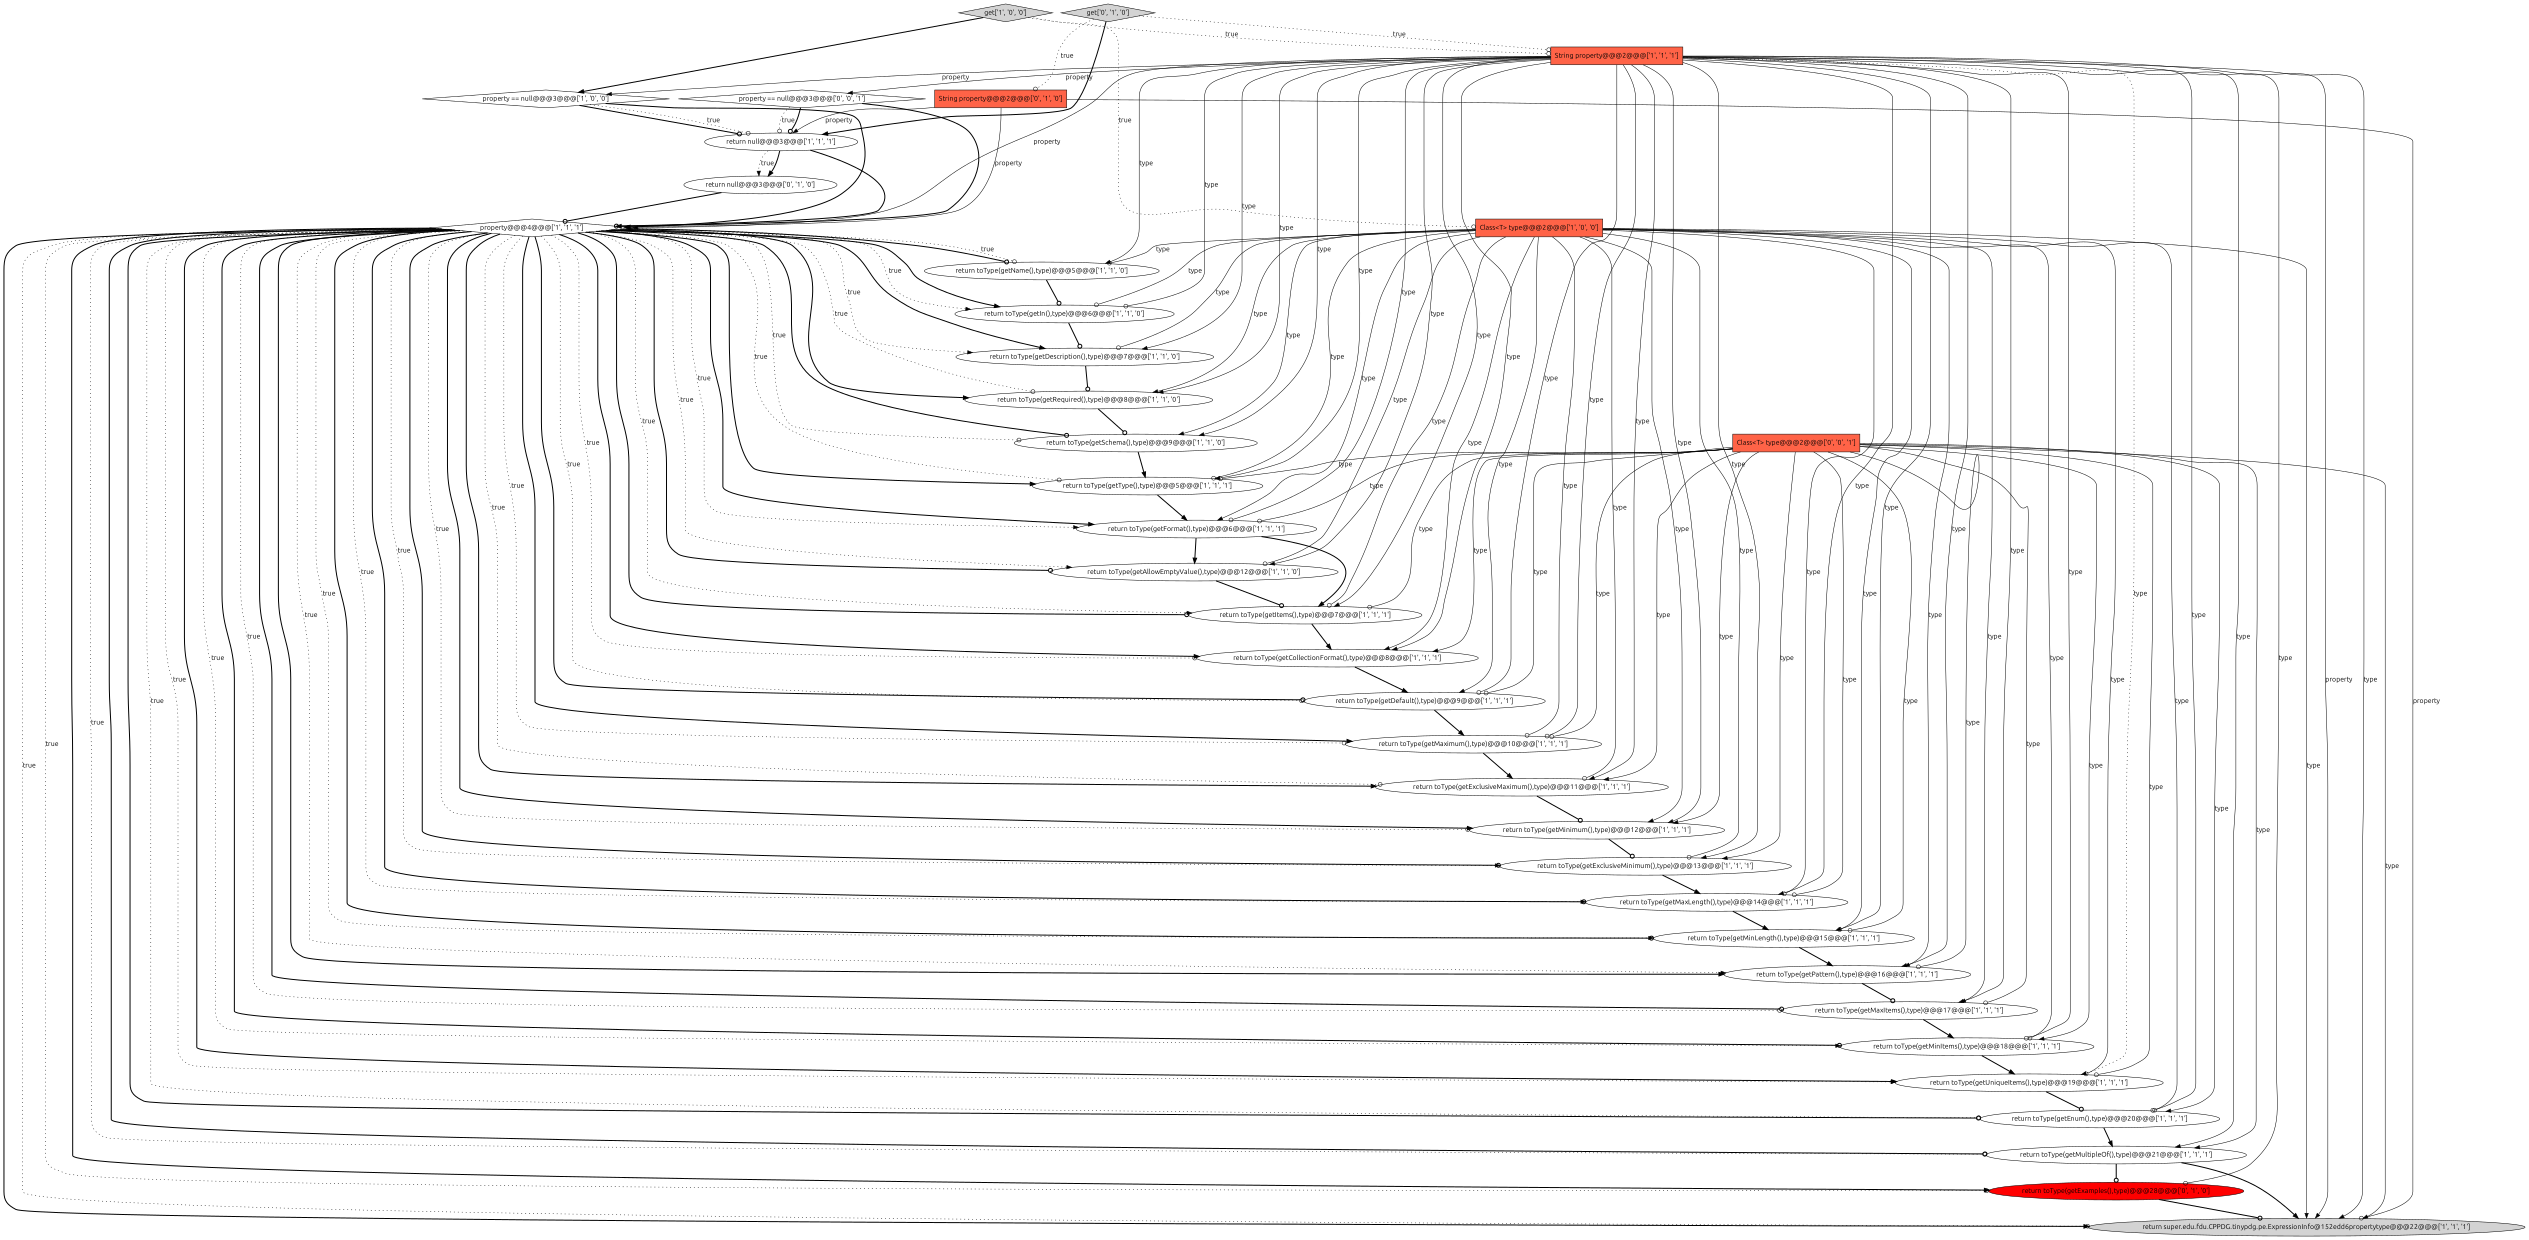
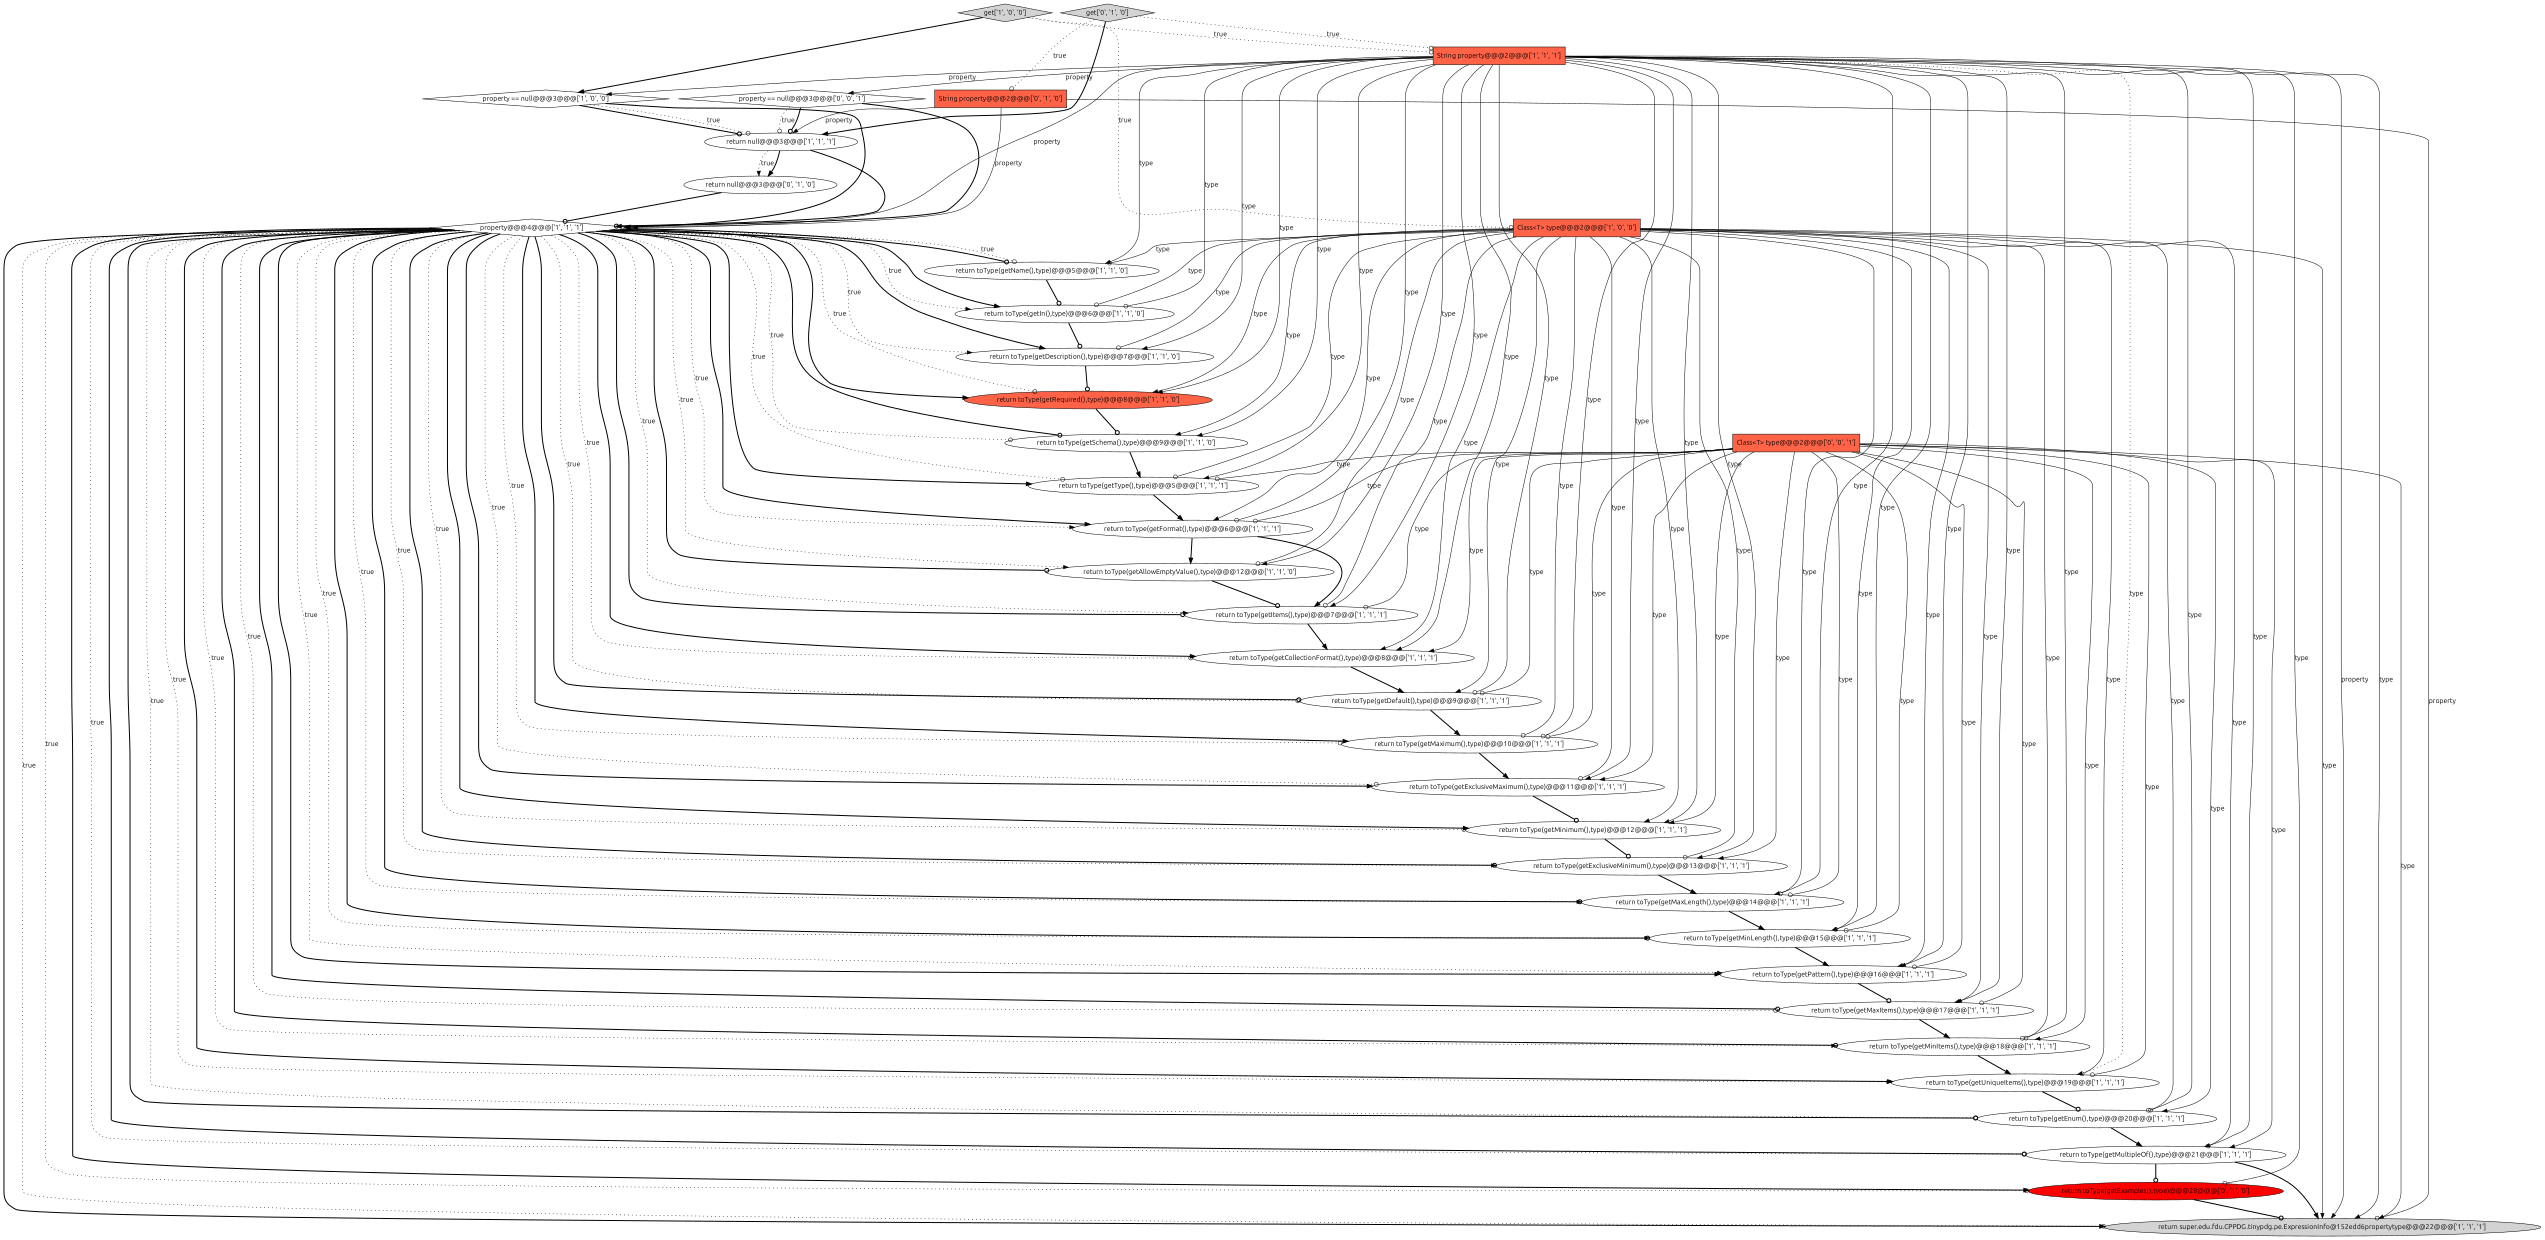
(1089, 400) -> (1088, 400)
none -> (2234, 406)
